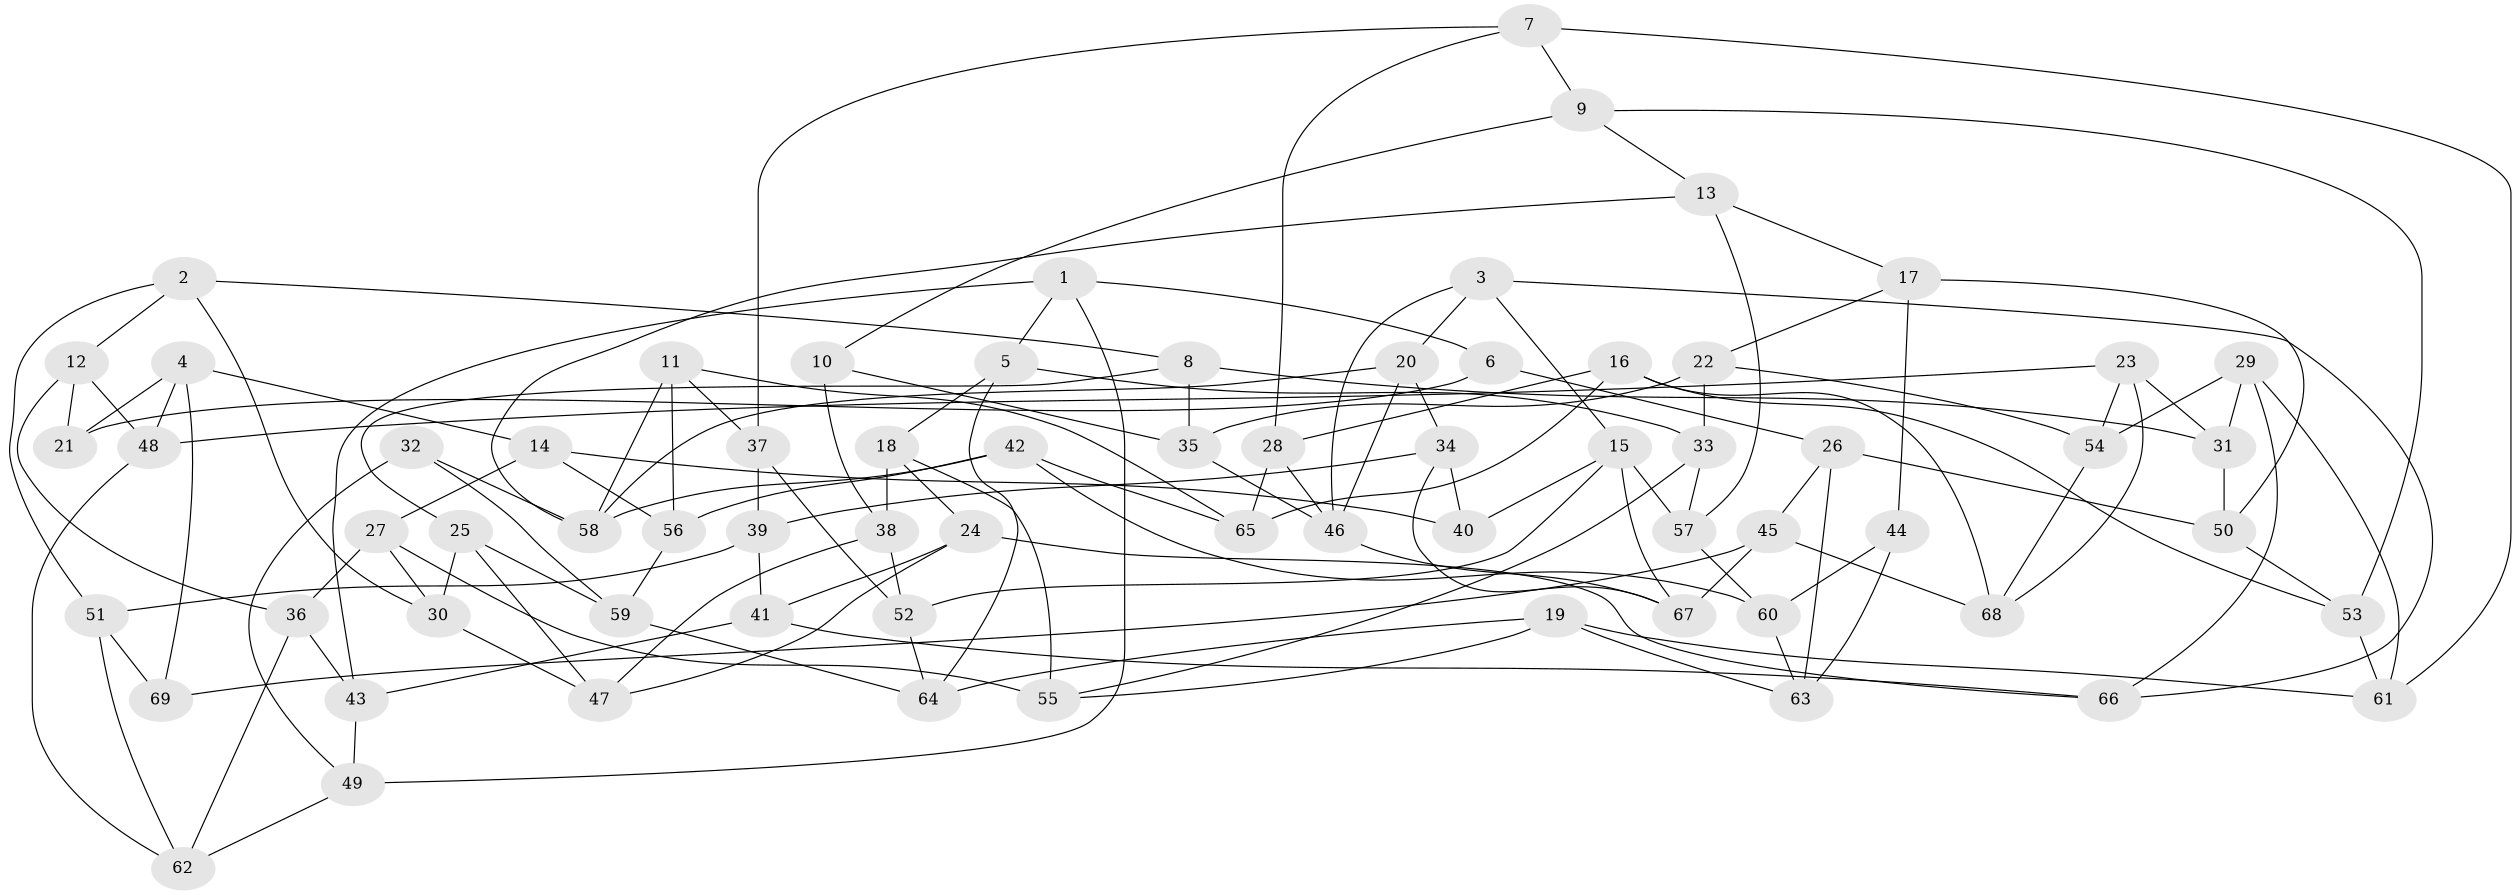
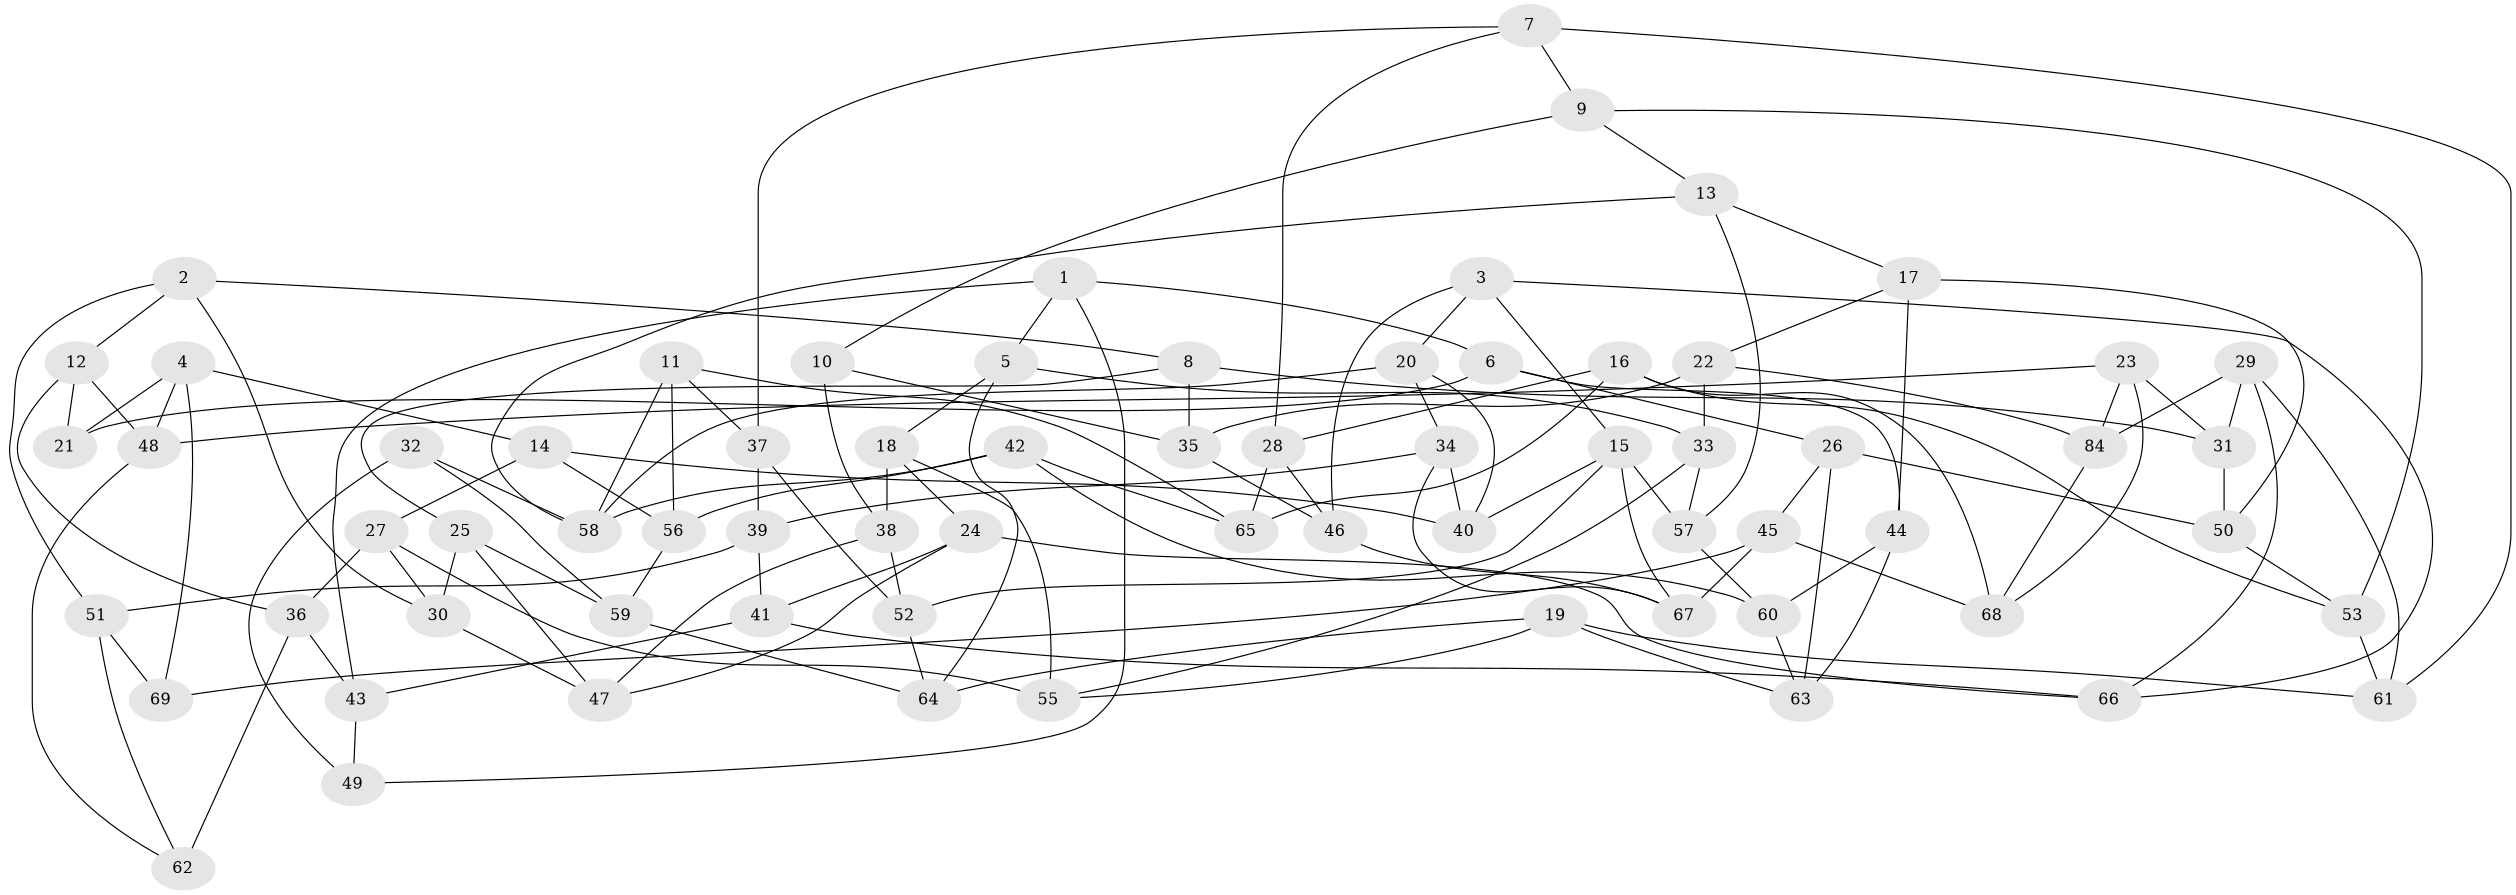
none -> (1745, 394)
(1371, 447) -> (1491, 432)
(2095, 447) -> (2095, 447)
(268, 827) -> none
